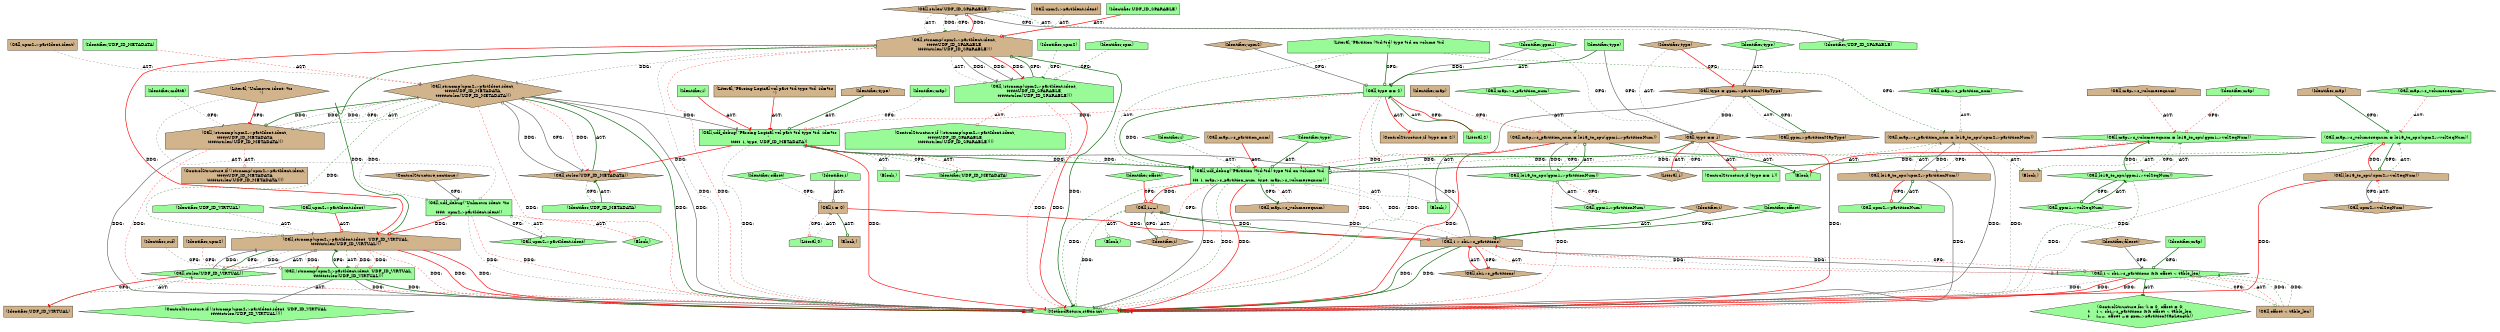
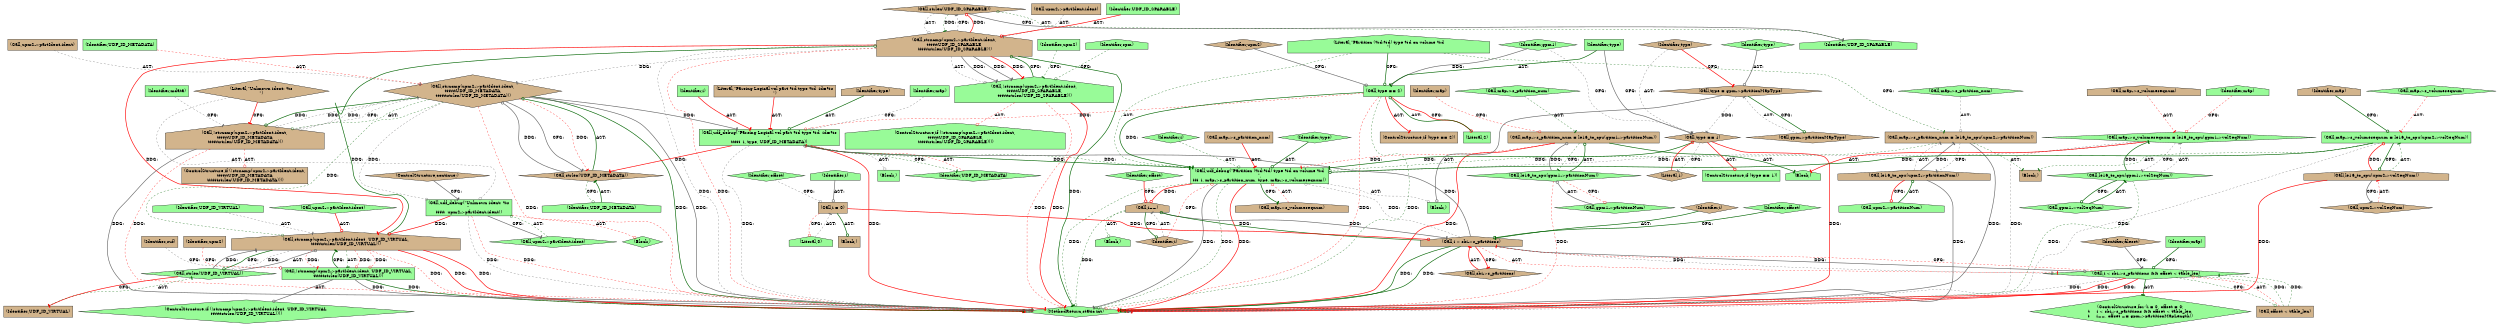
(1429, 121) -> (1429, 121)
